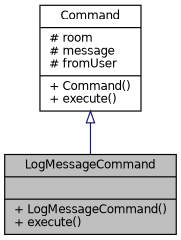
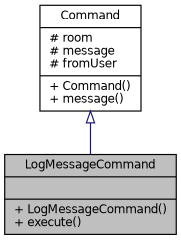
(83, 99) -> (87, 99)
